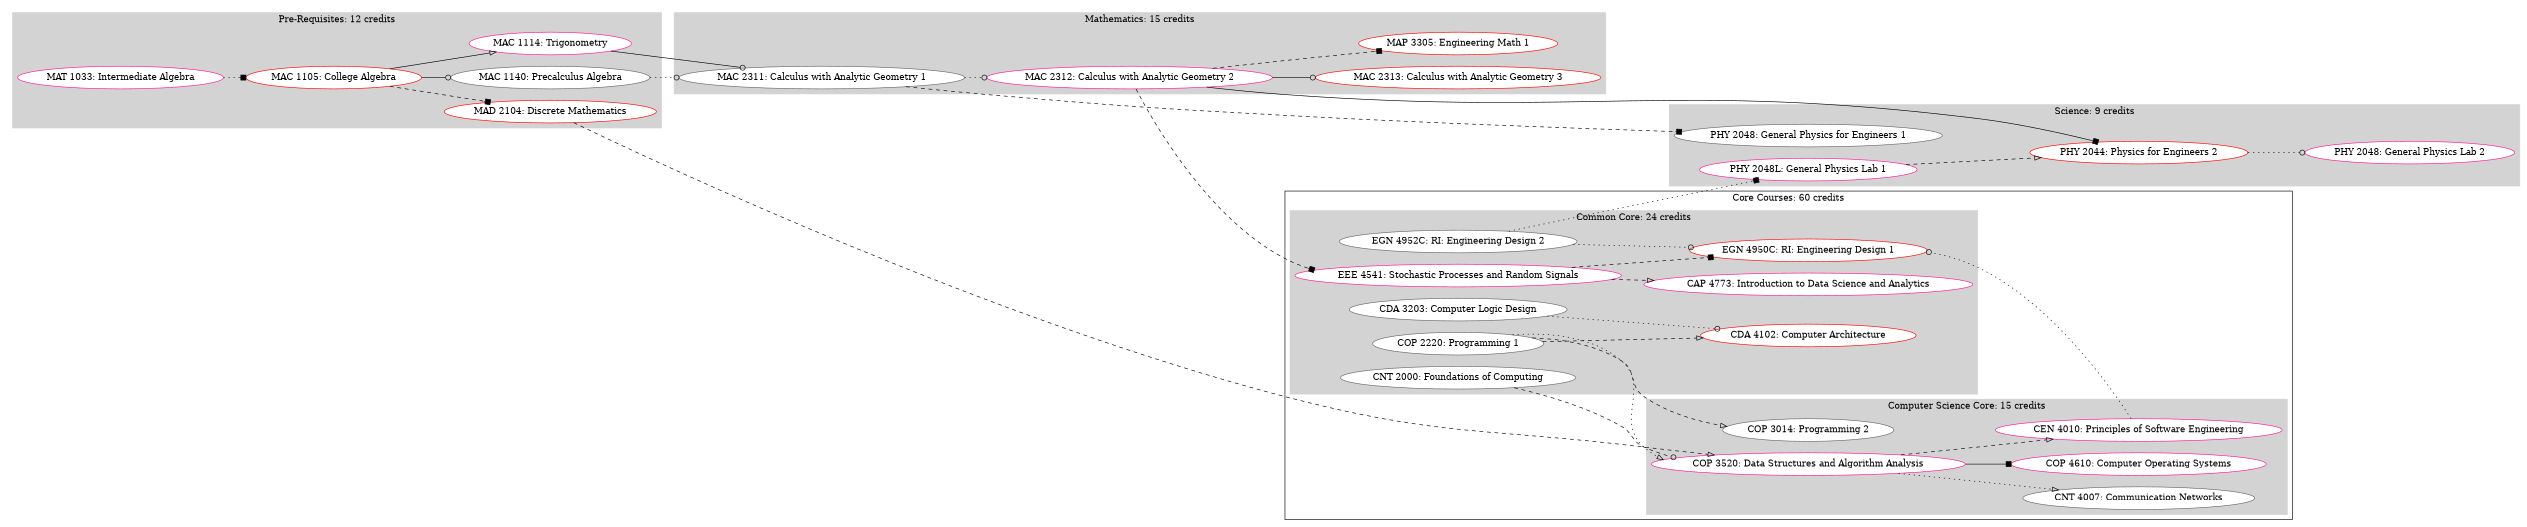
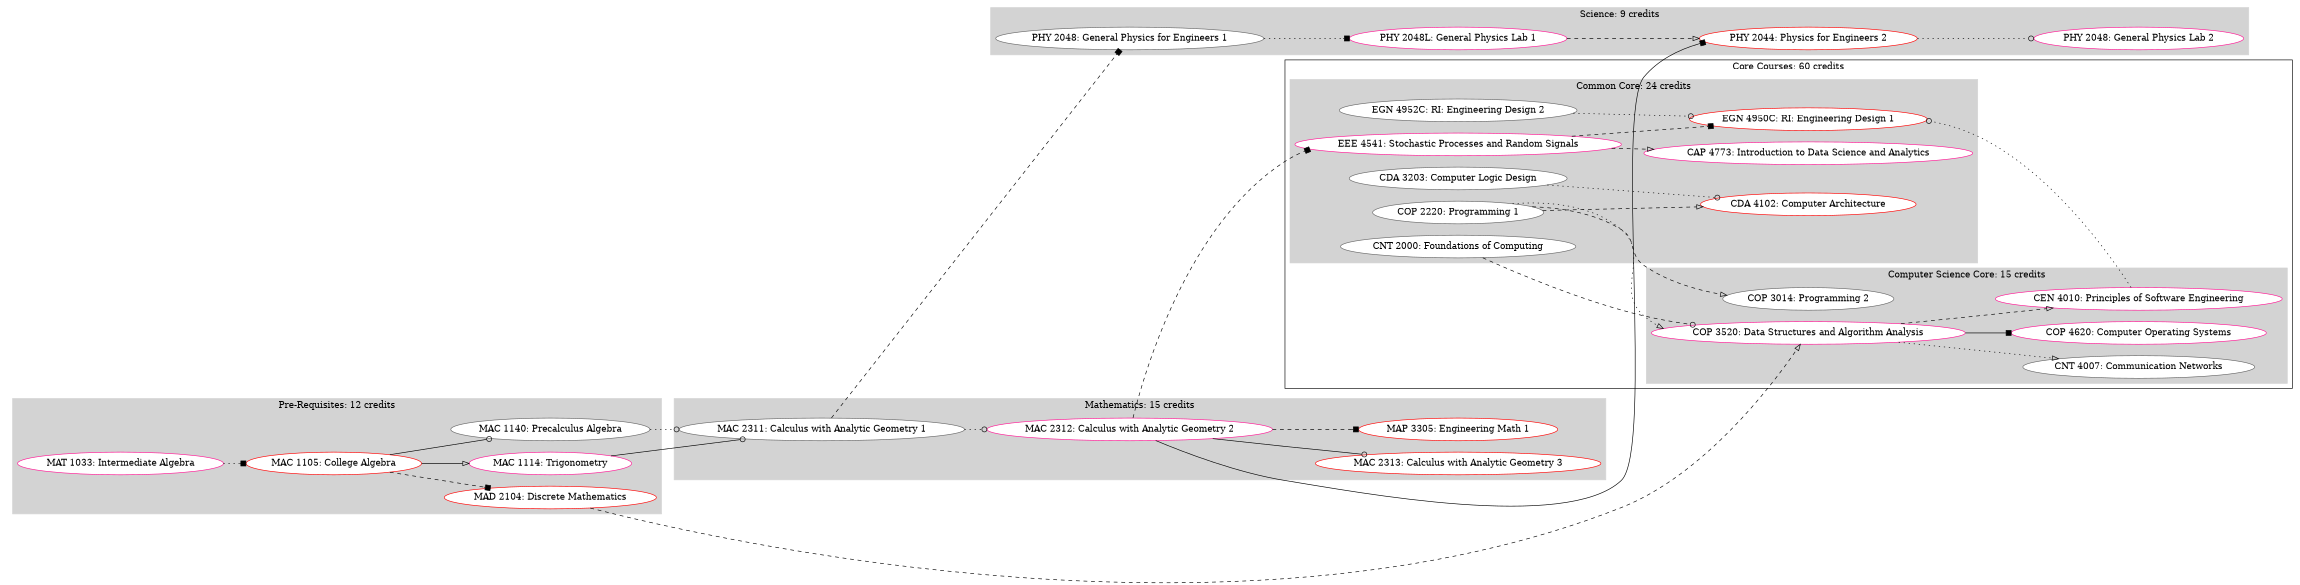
(1631, 206) -> (1303, 38)
(2139, 464) -> (2139, 333)
